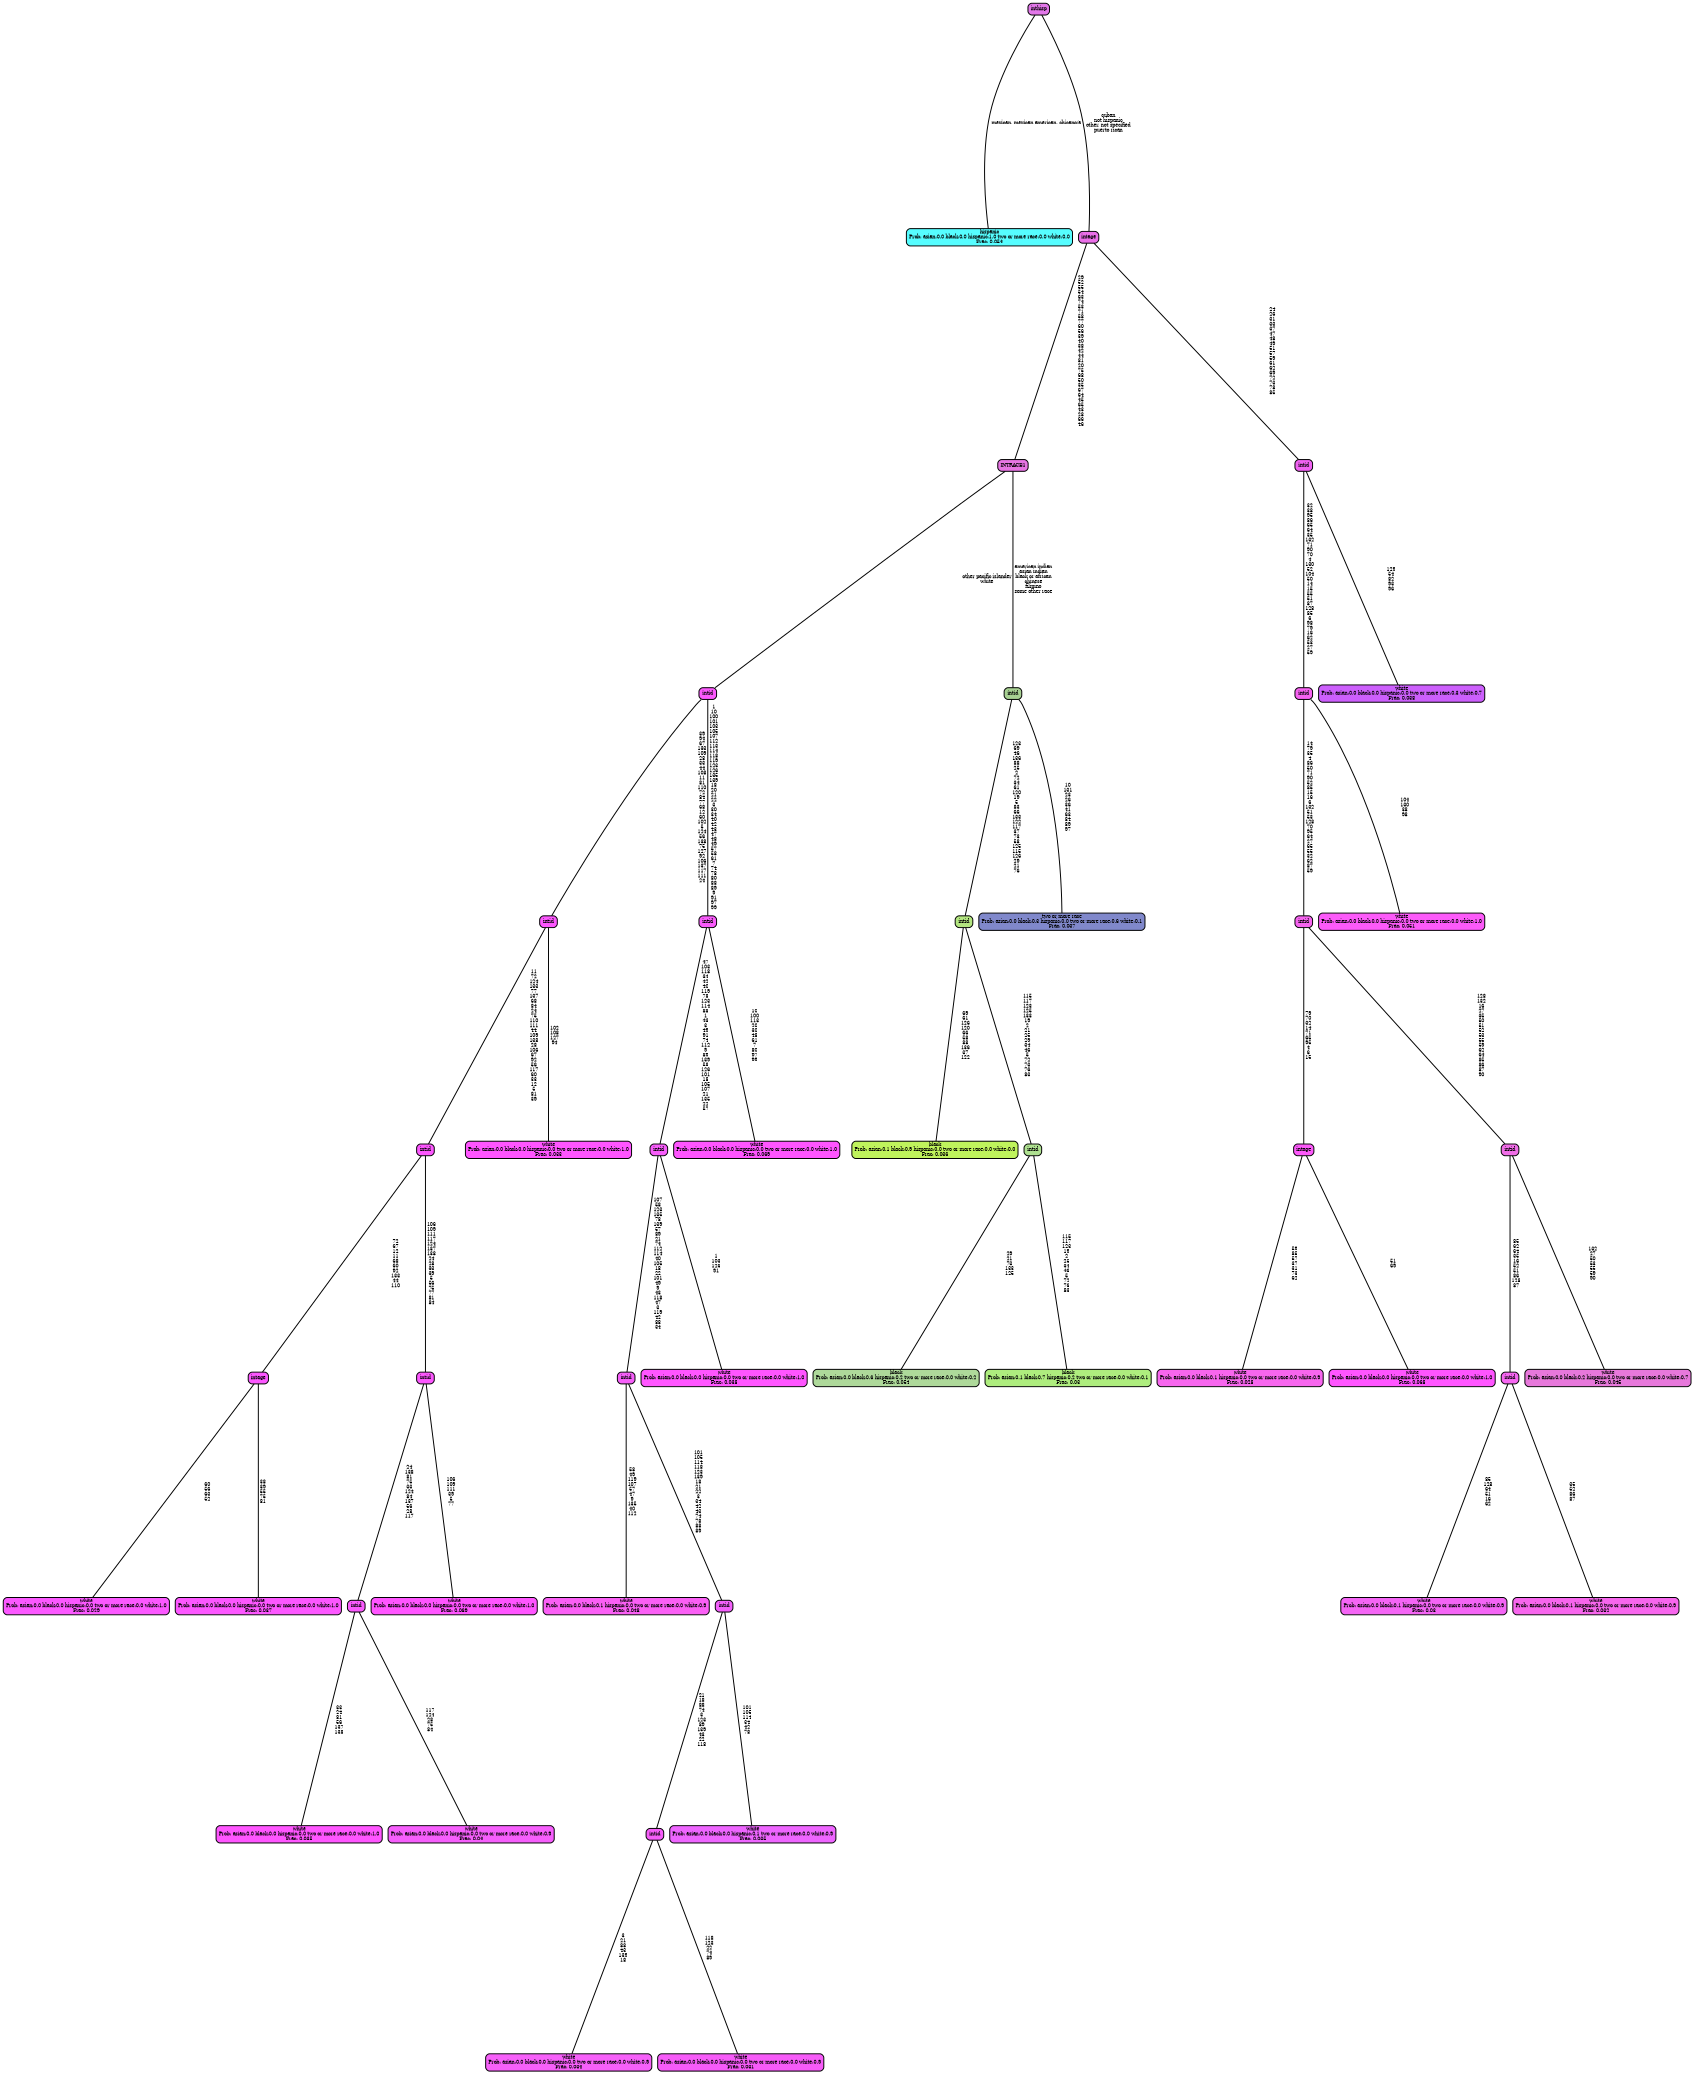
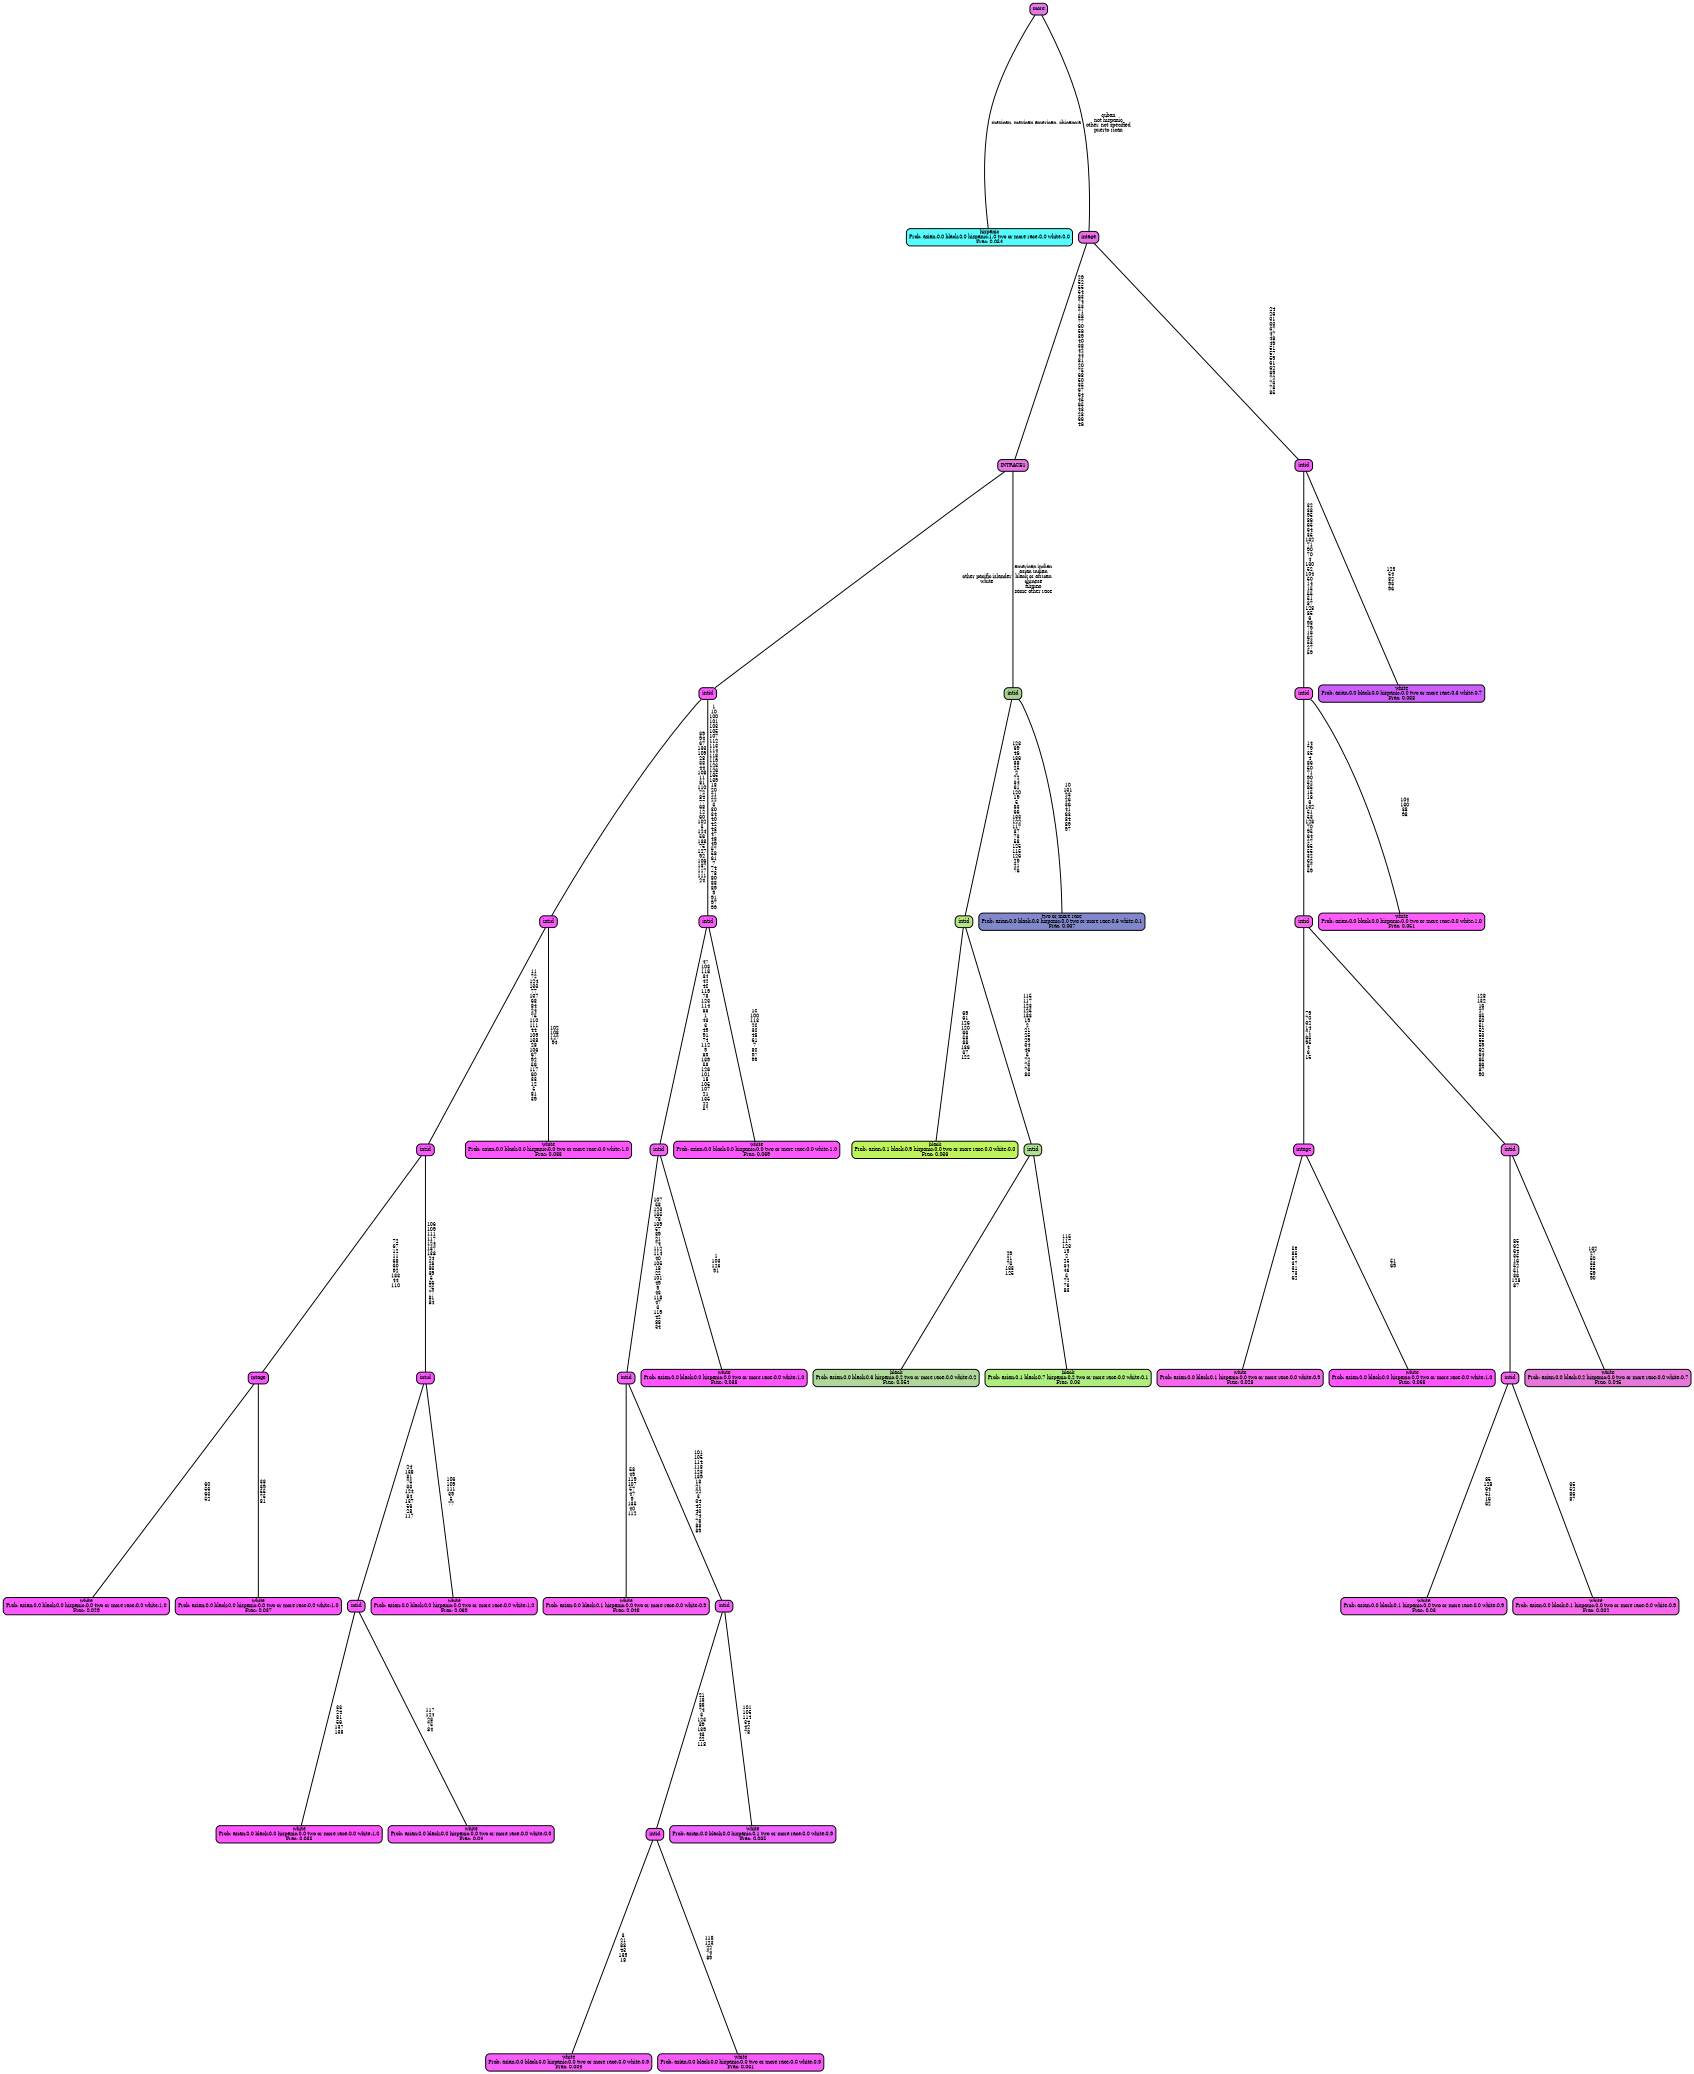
(1039, 9) -> (1039, 9)
